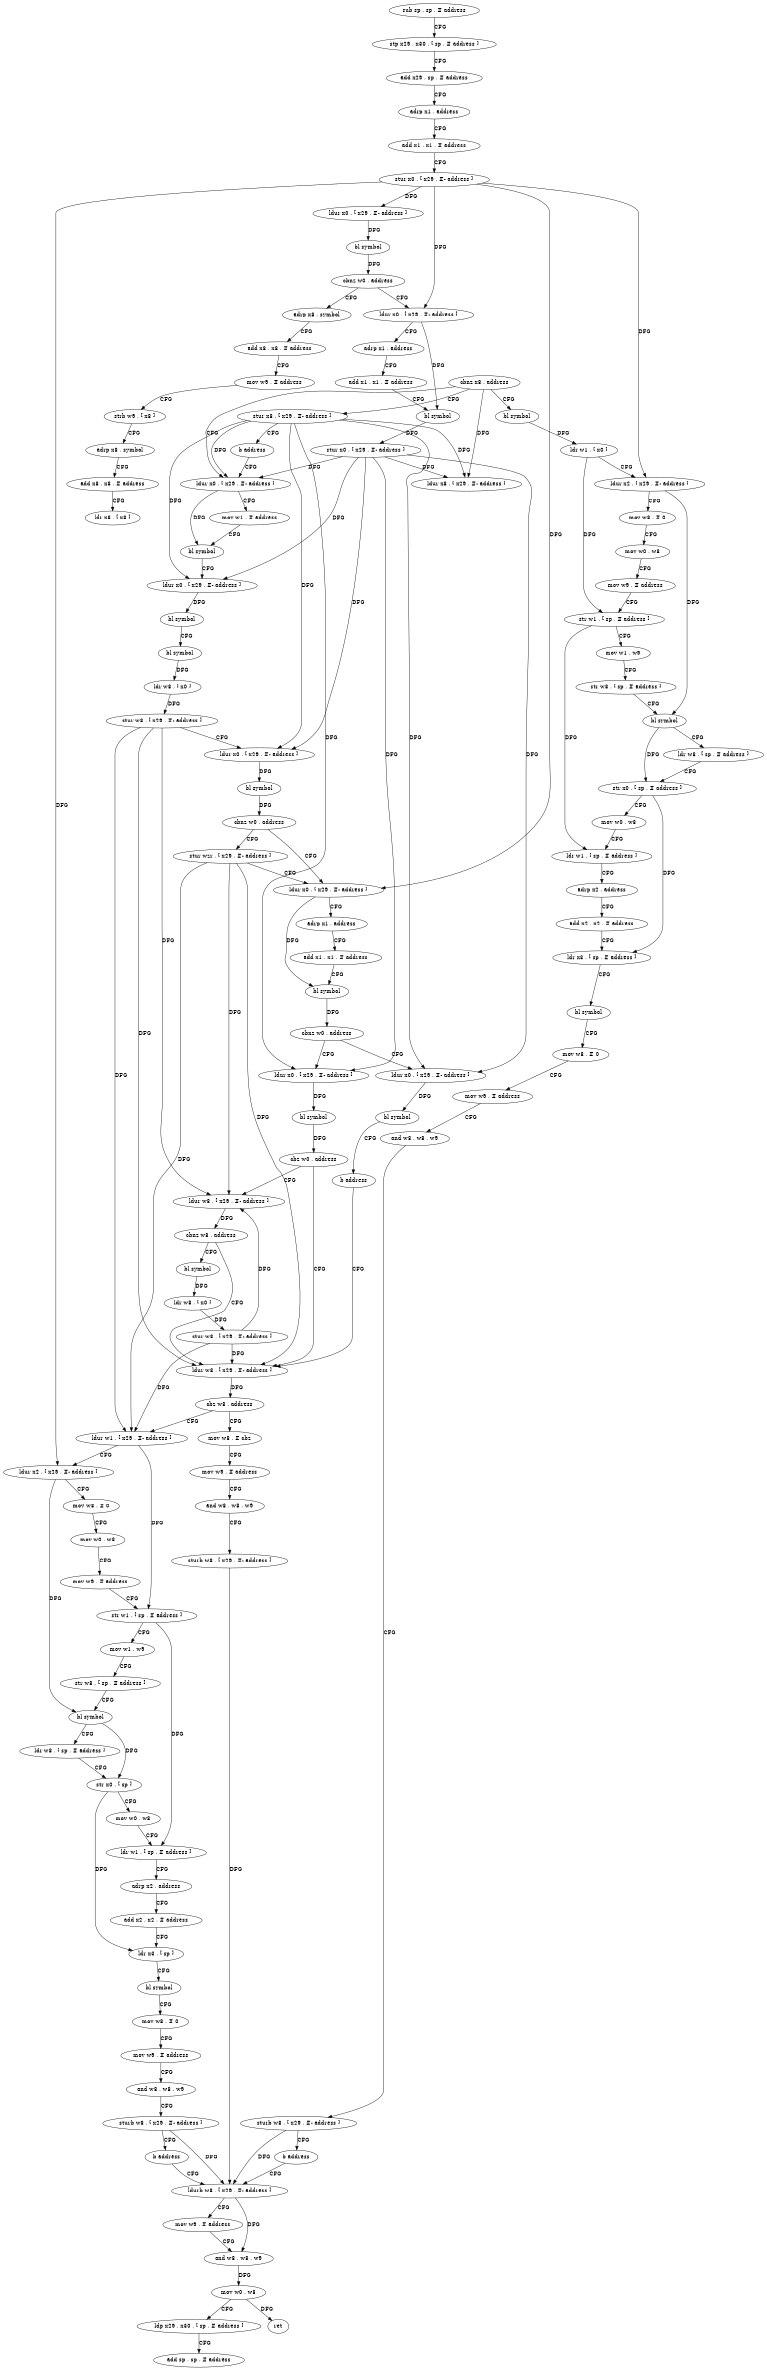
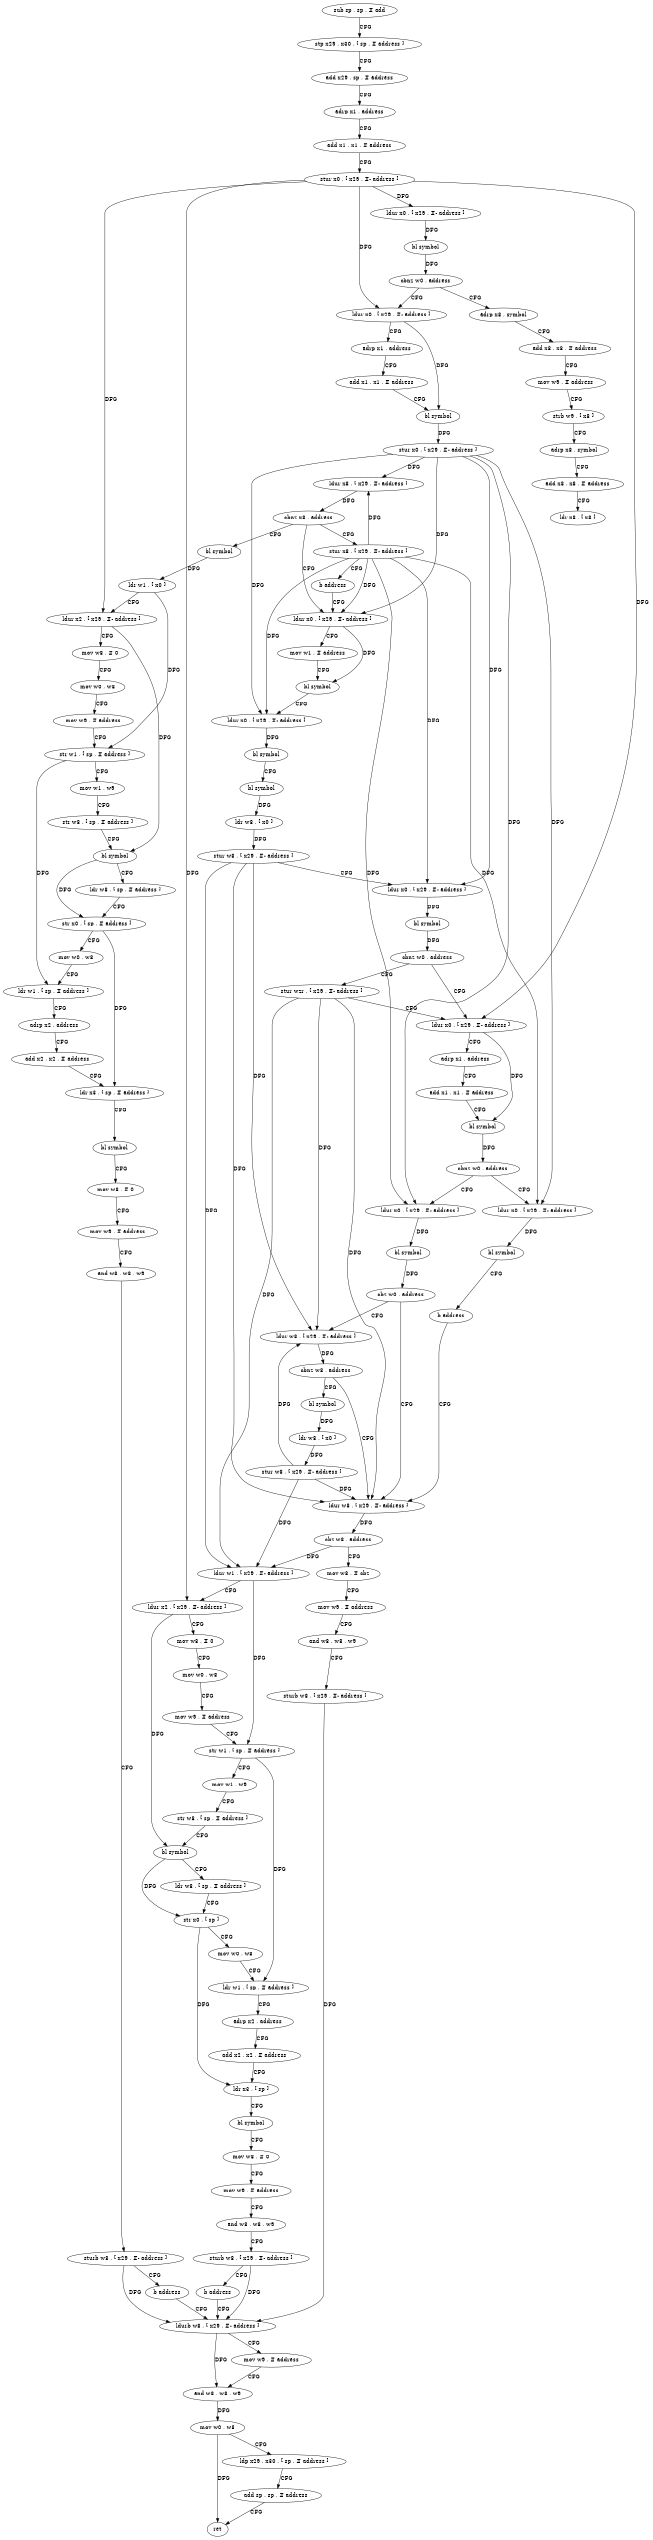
(434, 10) -> (360, 10)
(477, 432) -> (340, 500)
(193, 1422) -> (313, 1557)
none -> (247, 2512)
